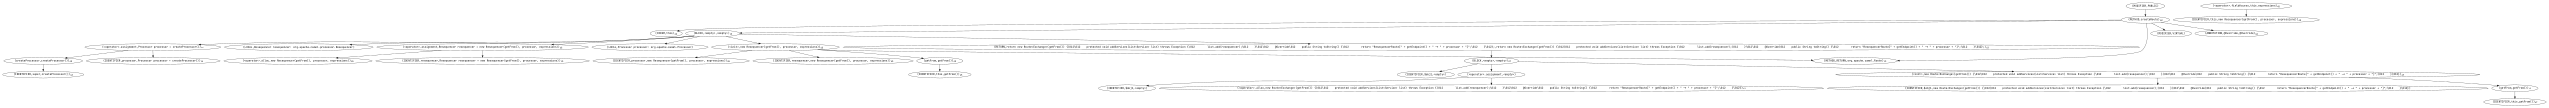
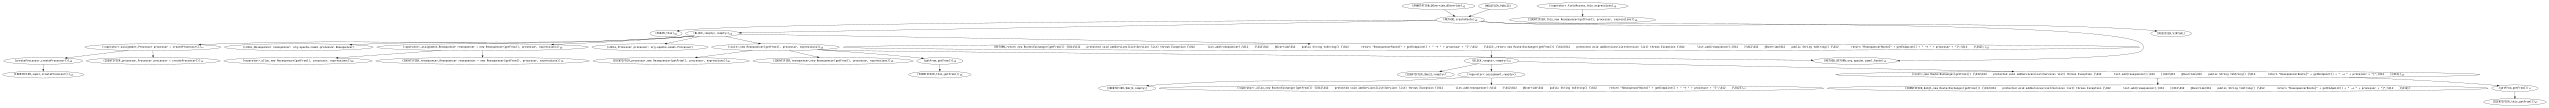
(2186, 26) -> (1449, 12)
